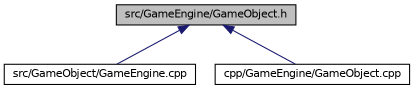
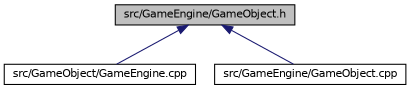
(312, 74) -> (310, 74)
